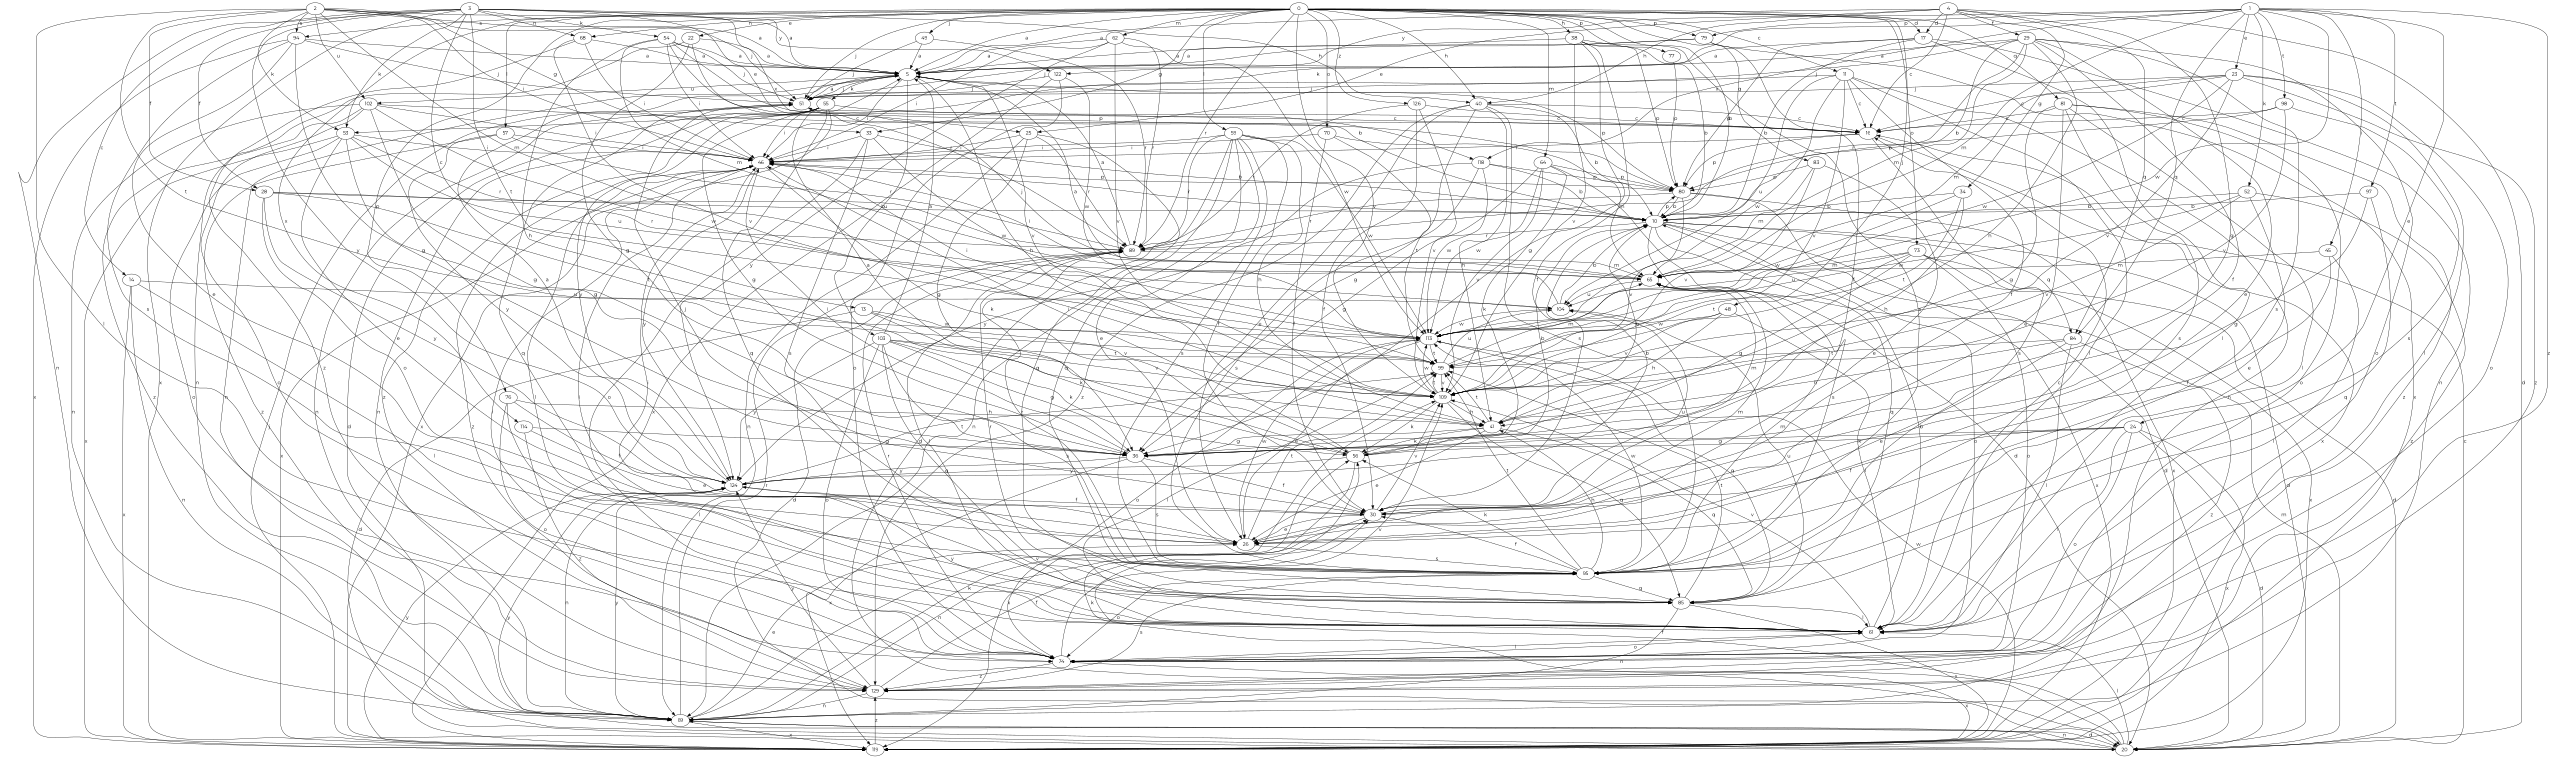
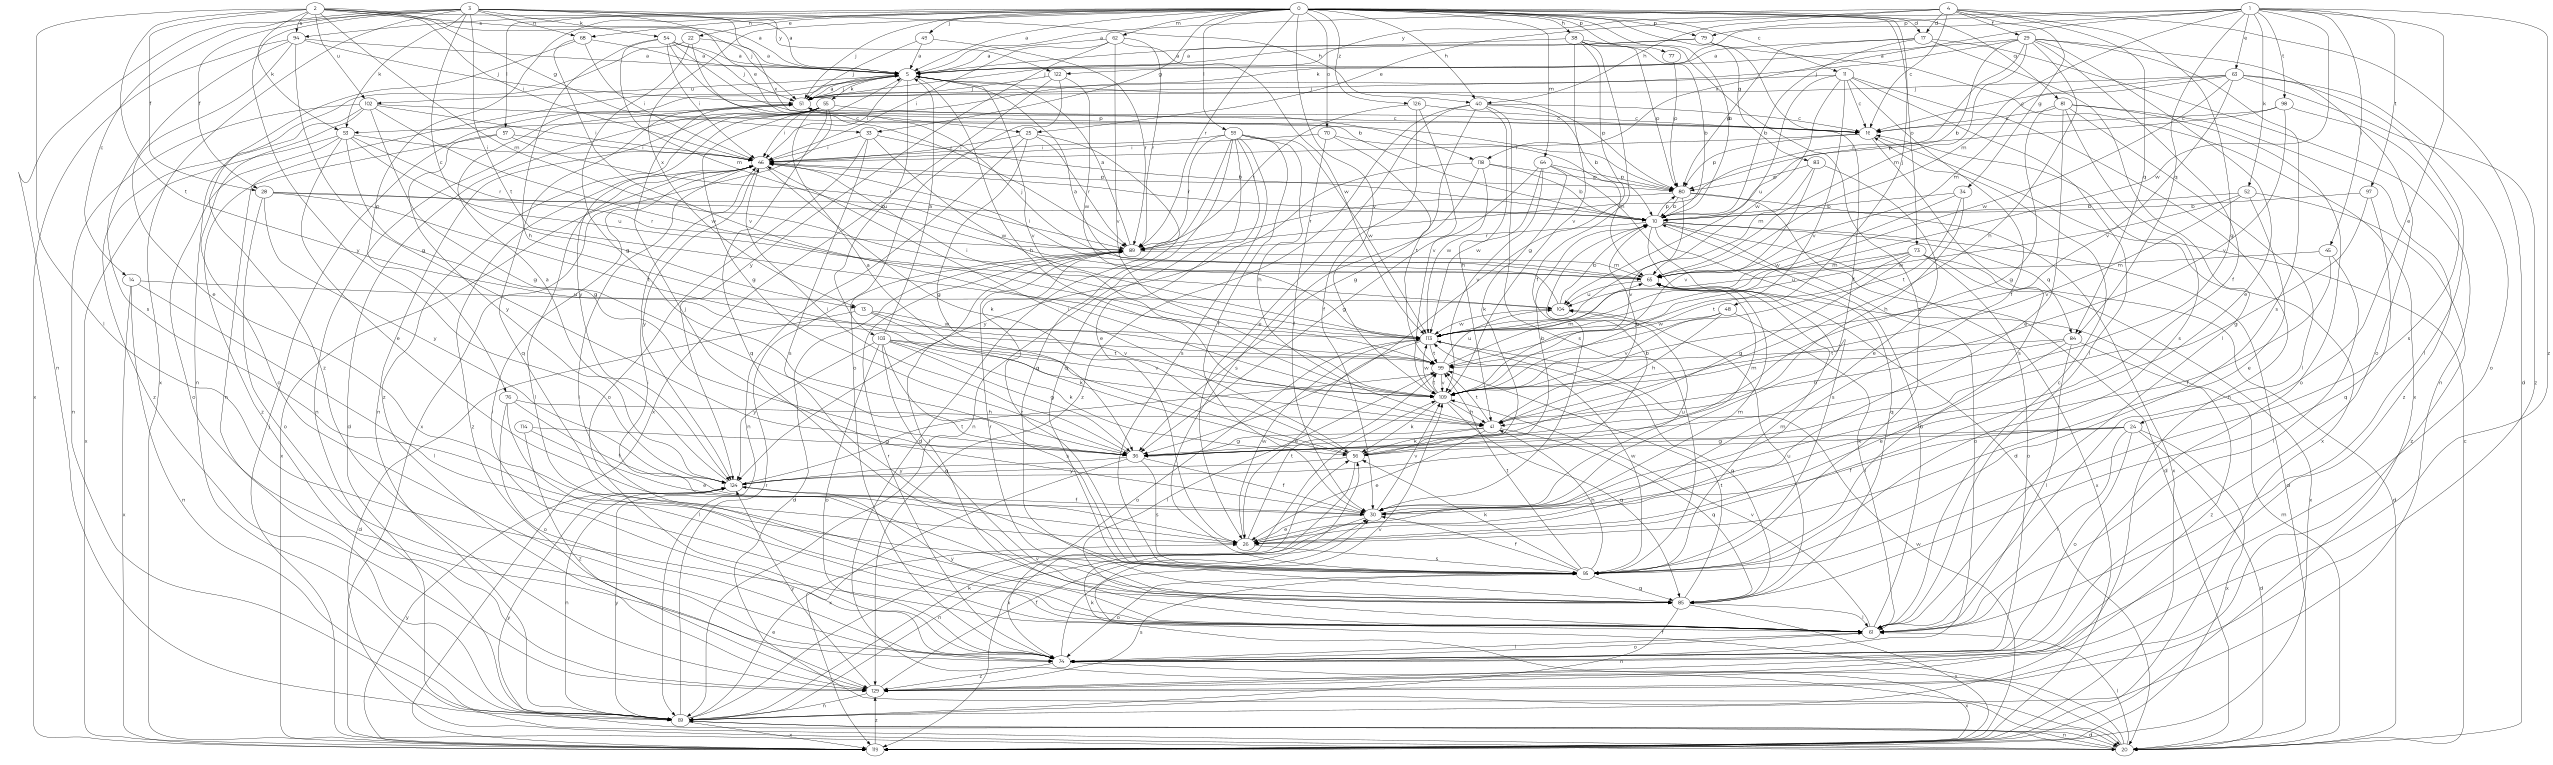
(440, 44) -> (807, 26)
(2235, 75) -> (2235, 75)
(594, 483) -> (526, 567)
